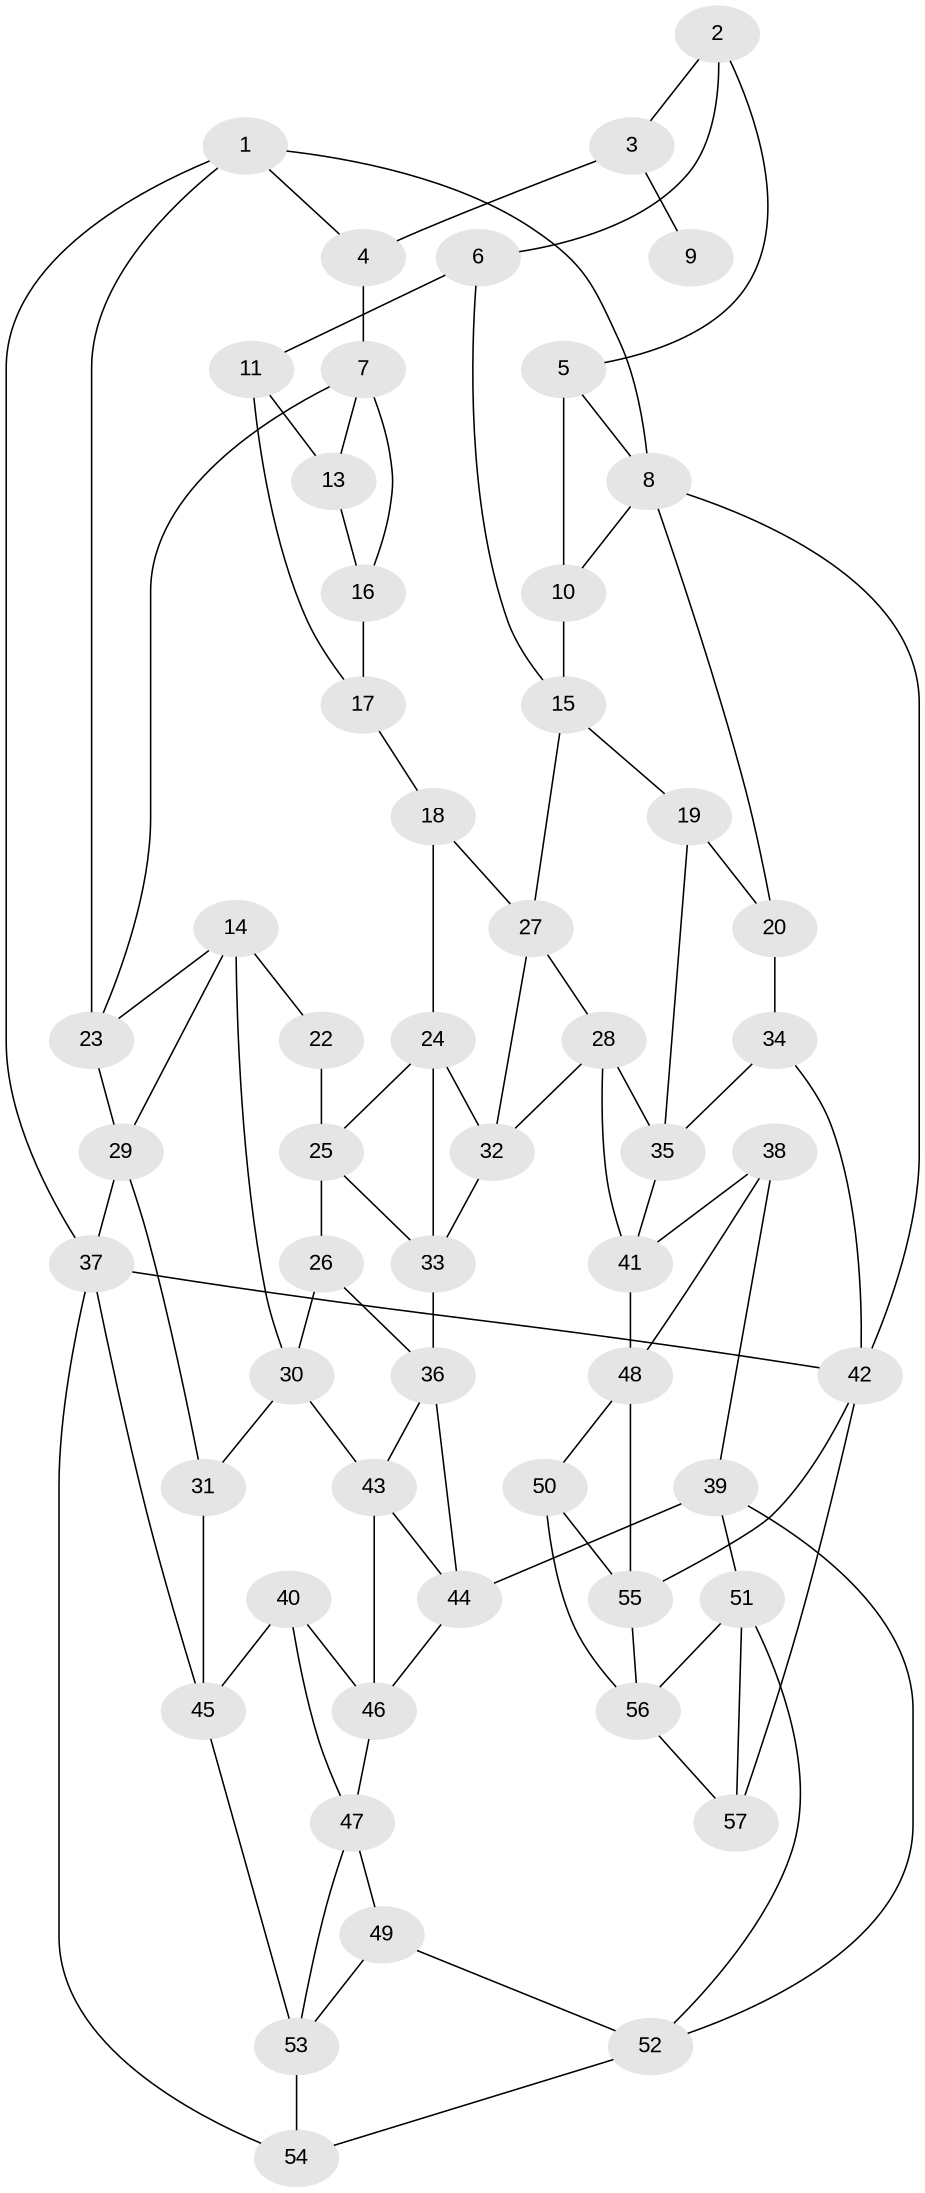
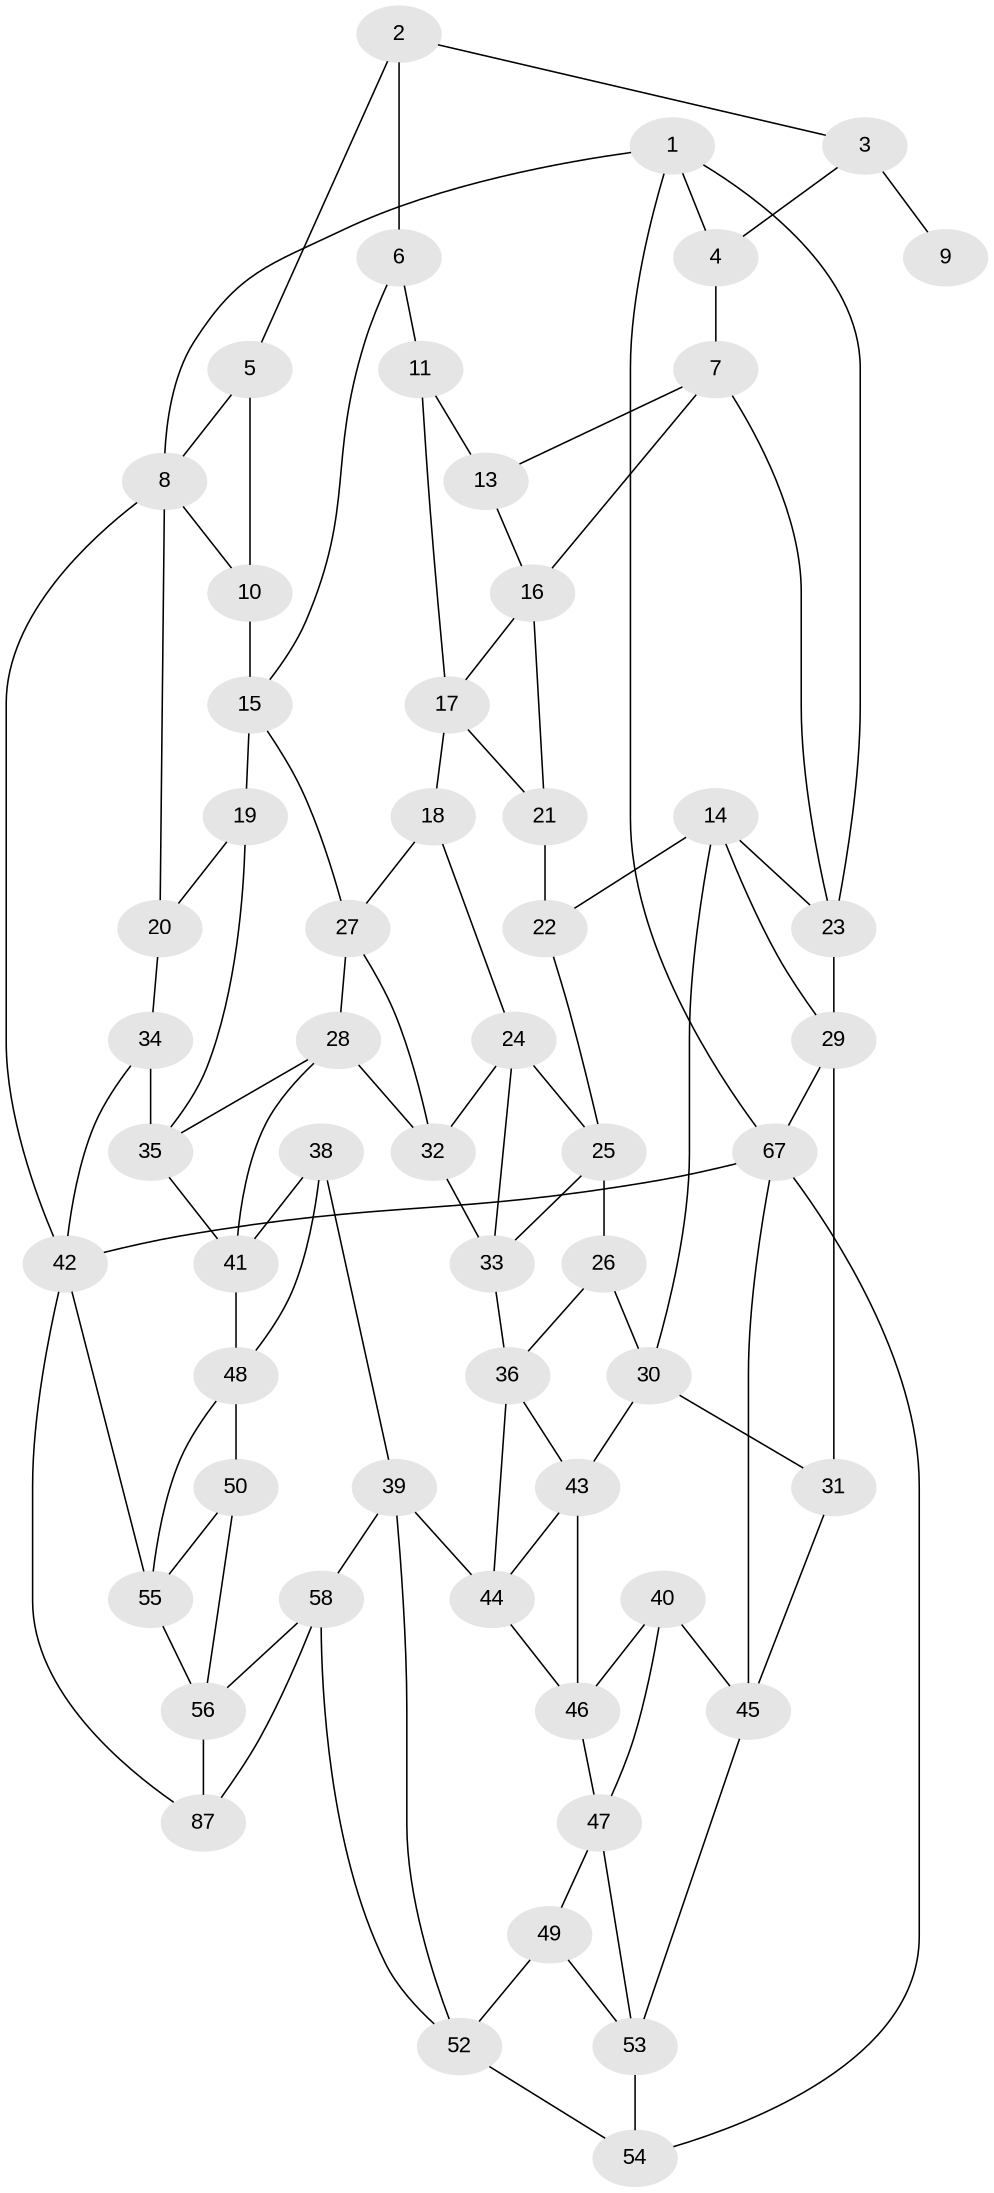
none -> (545, 817)
(92, 1264) -> (775, 1152)
(742, 1599) -> (321, 1599)
(736, 1823) -> (203, 1823)
